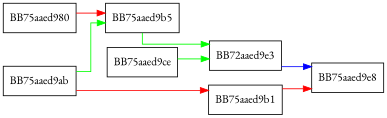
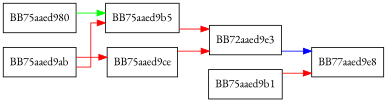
(87, 13) -> (87, 13)
(166, 44) -> (190, 29)
(91, 51) -> (91, 49)
(189, 59) -> (189, 51)
(348, 78) -> (348, 62)
(138, 90) -> (86, 57)
